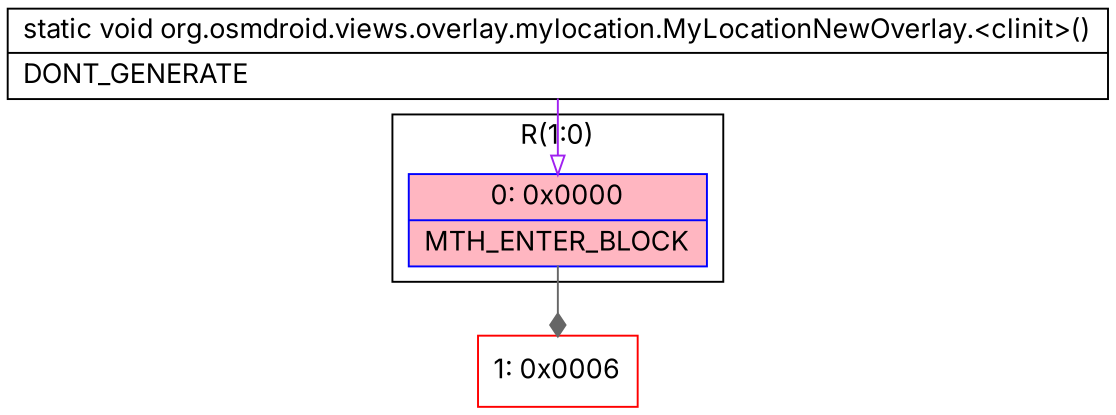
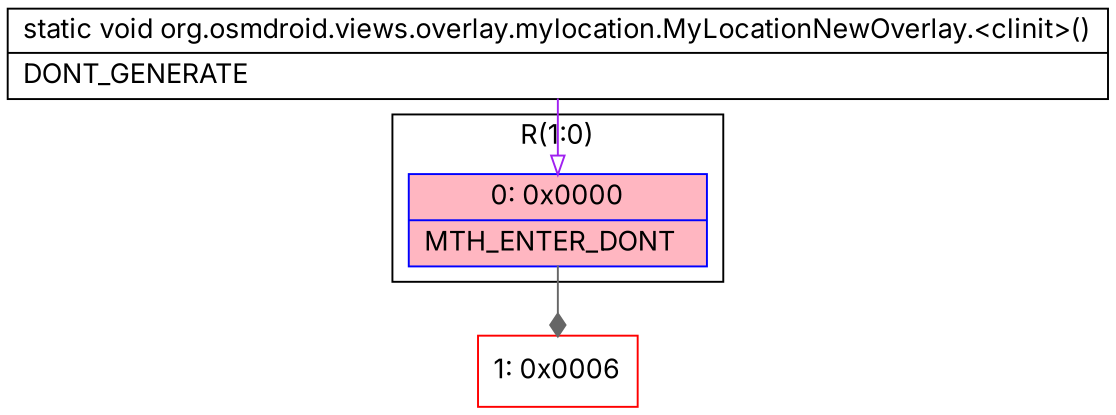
(558, 242) -> (550, 242)
